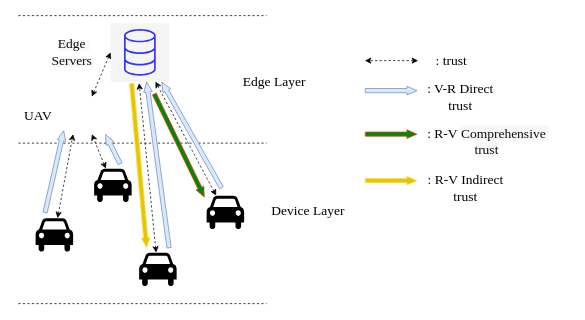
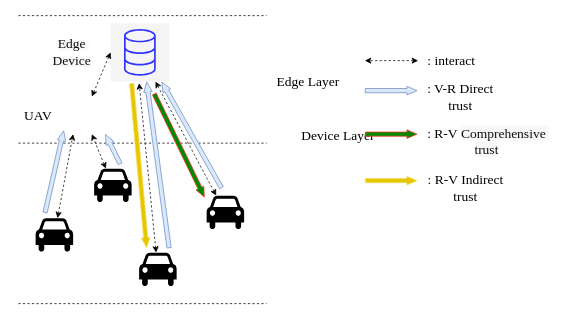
(72, 52) -> (72, 52)
(452, 60) -> (452, 60)
(274, 81) -> (308, 81)
(308, 210) -> (338, 135)
